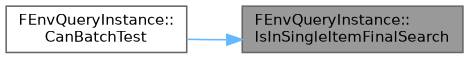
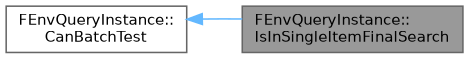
(207, 40) -> (222, 19)
